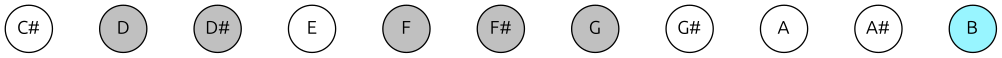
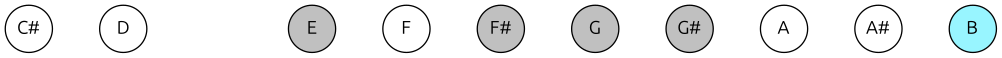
(123, 29) -> (123, 29)
(218, 29) -> none
(312, 29) -> (312, 29)
(406, 29) -> (406, 29)
(690, 29) -> (690, 29)
